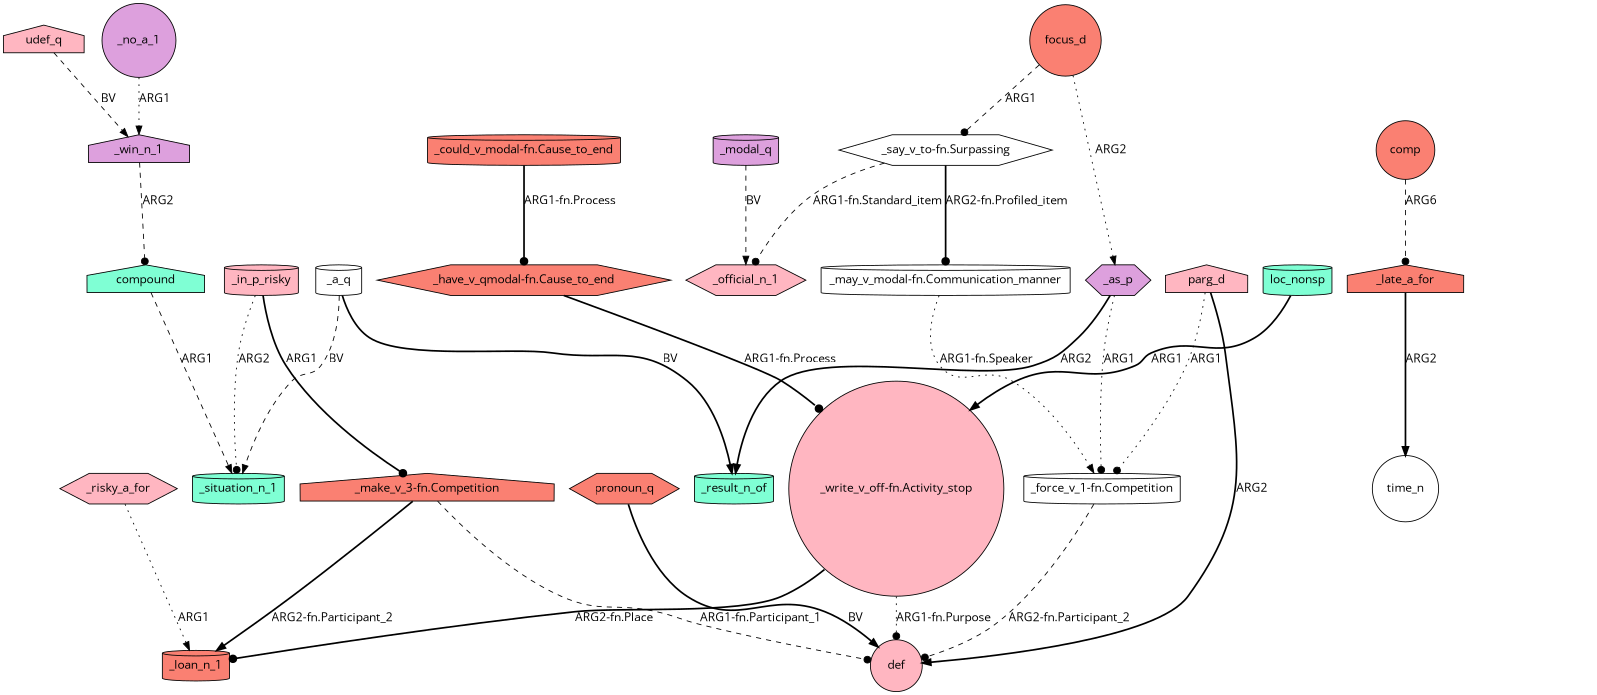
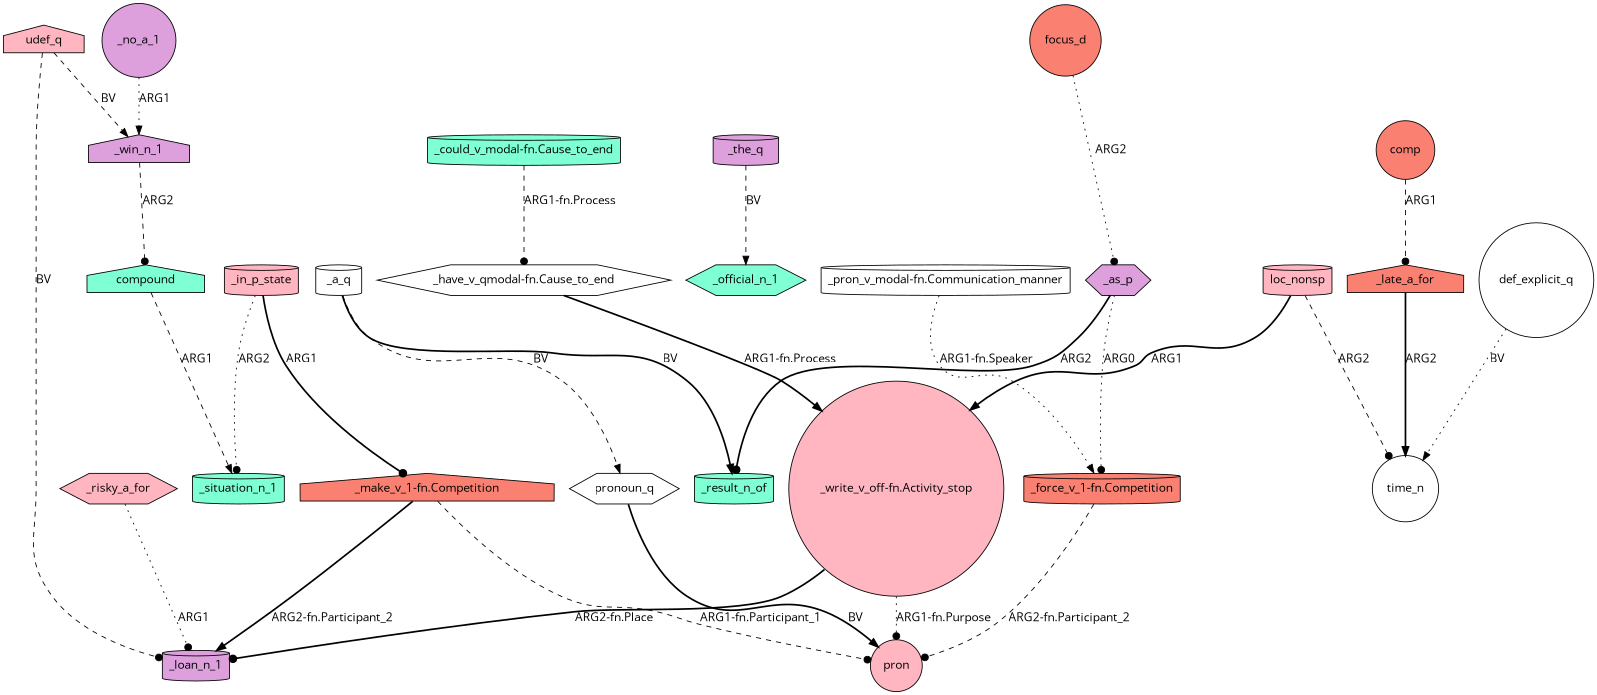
(524, 150) -> (524, 150)
(746, 150) -> (746, 150)
(946, 150) -> none
(1093, 167) -> (1093, 167)
(1421, 201) -> (1421, 201)
(524, 212) -> (524, 212)
(261, 280) -> (261, 280)
(524, 280) -> (524, 280)
(746, 280) -> (746, 280)
(946, 280) -> (946, 280)
(1207, 280) -> none
(1298, 280) -> (1298, 280)
none -> (1536, 280)
(693, 344) -> (693, 344)
(1119, 359) -> (1119, 359)
(910, 368) -> (910, 368)
none -> (1346, 374)
(300, 376) -> (491, 359)
none -> (36, 387)
(427, 489) -> (427, 489)
(624, 489) -> (624, 489)
(1102, 489) -> (1102, 489)
(156, 573) -> (156, 573)
(196, 666) -> (196, 666)
(896, 666) -> (896, 666)
